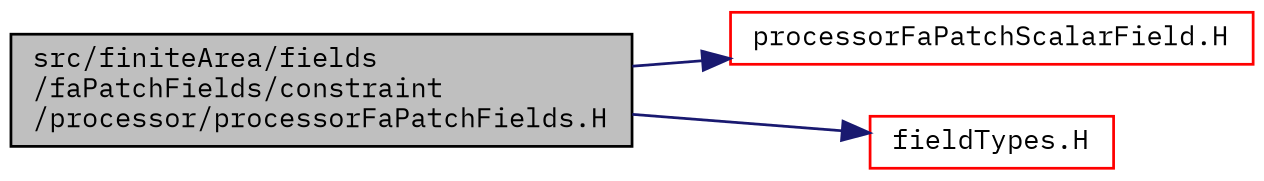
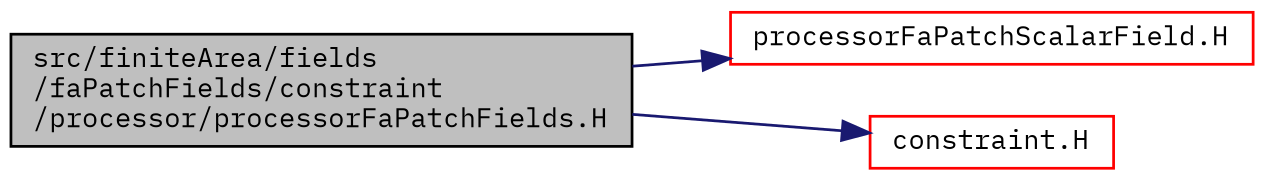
(992, 142) -> (992, 142)
